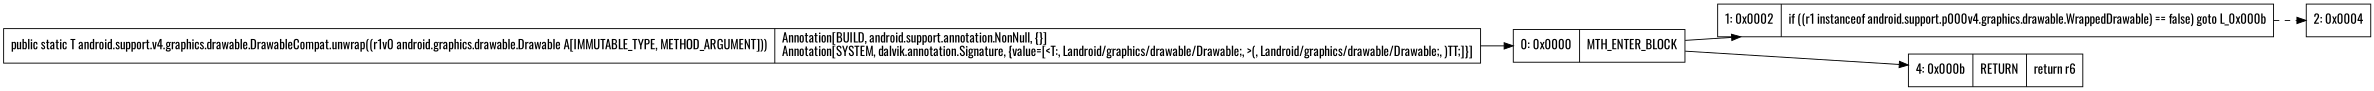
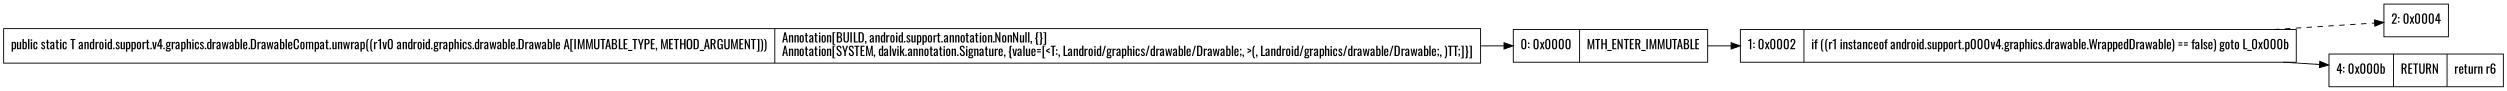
(1632, 45) -> (1644, 45)
(1792, 58) -> (2301, 63)
